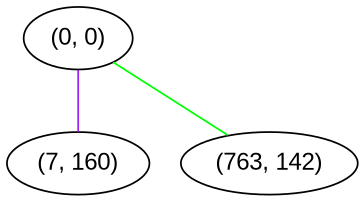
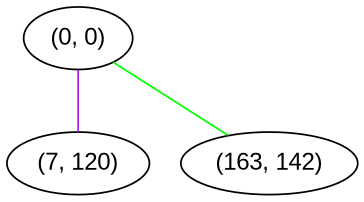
(78, 163) -> (78, 163)
(269, 163) -> (269, 163)
